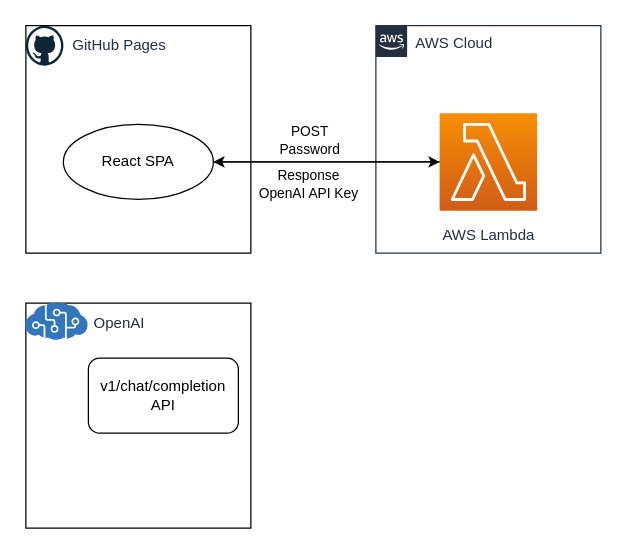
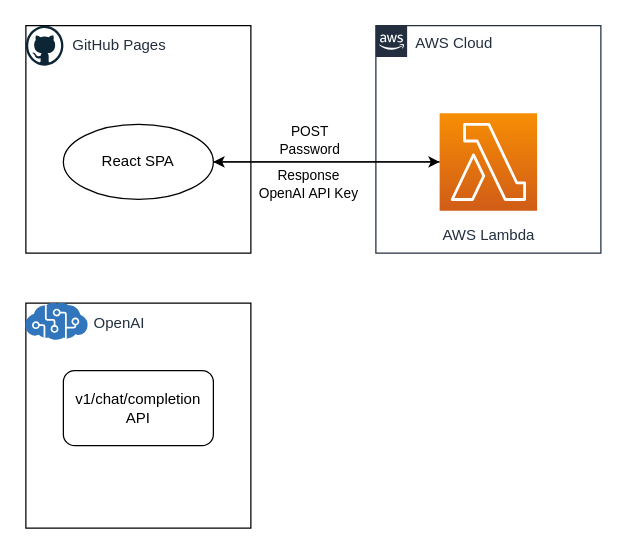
(163, 396) -> (138, 408)
